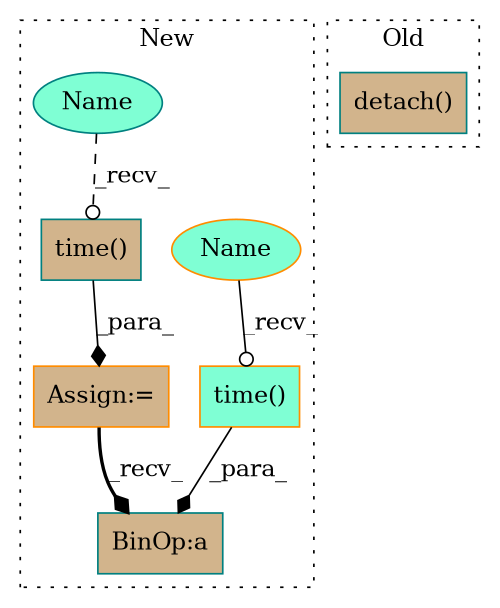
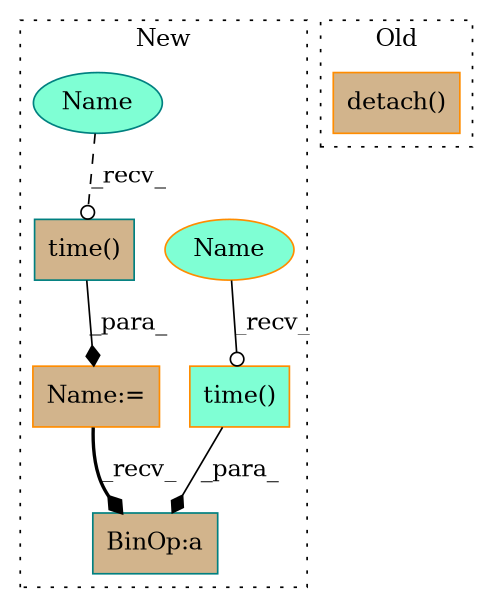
(403, 103) -> (397, 103)
(101, 397) -> (96, 397)
